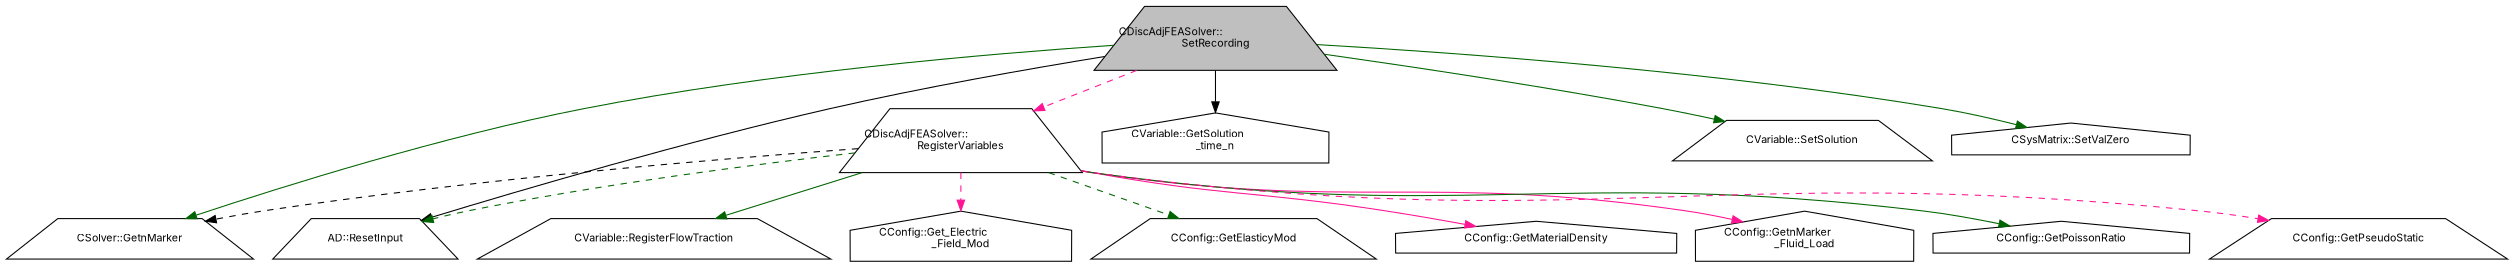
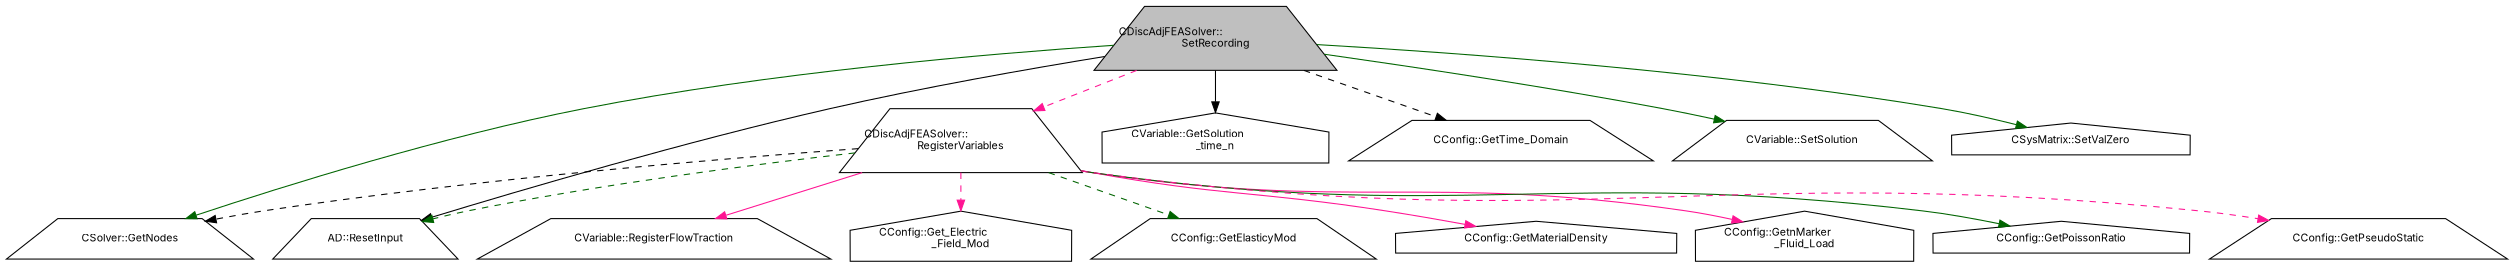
none -> (1501, 141)
(794, 194) -> (794, 194)
(130, 239) -> (130, 239)
